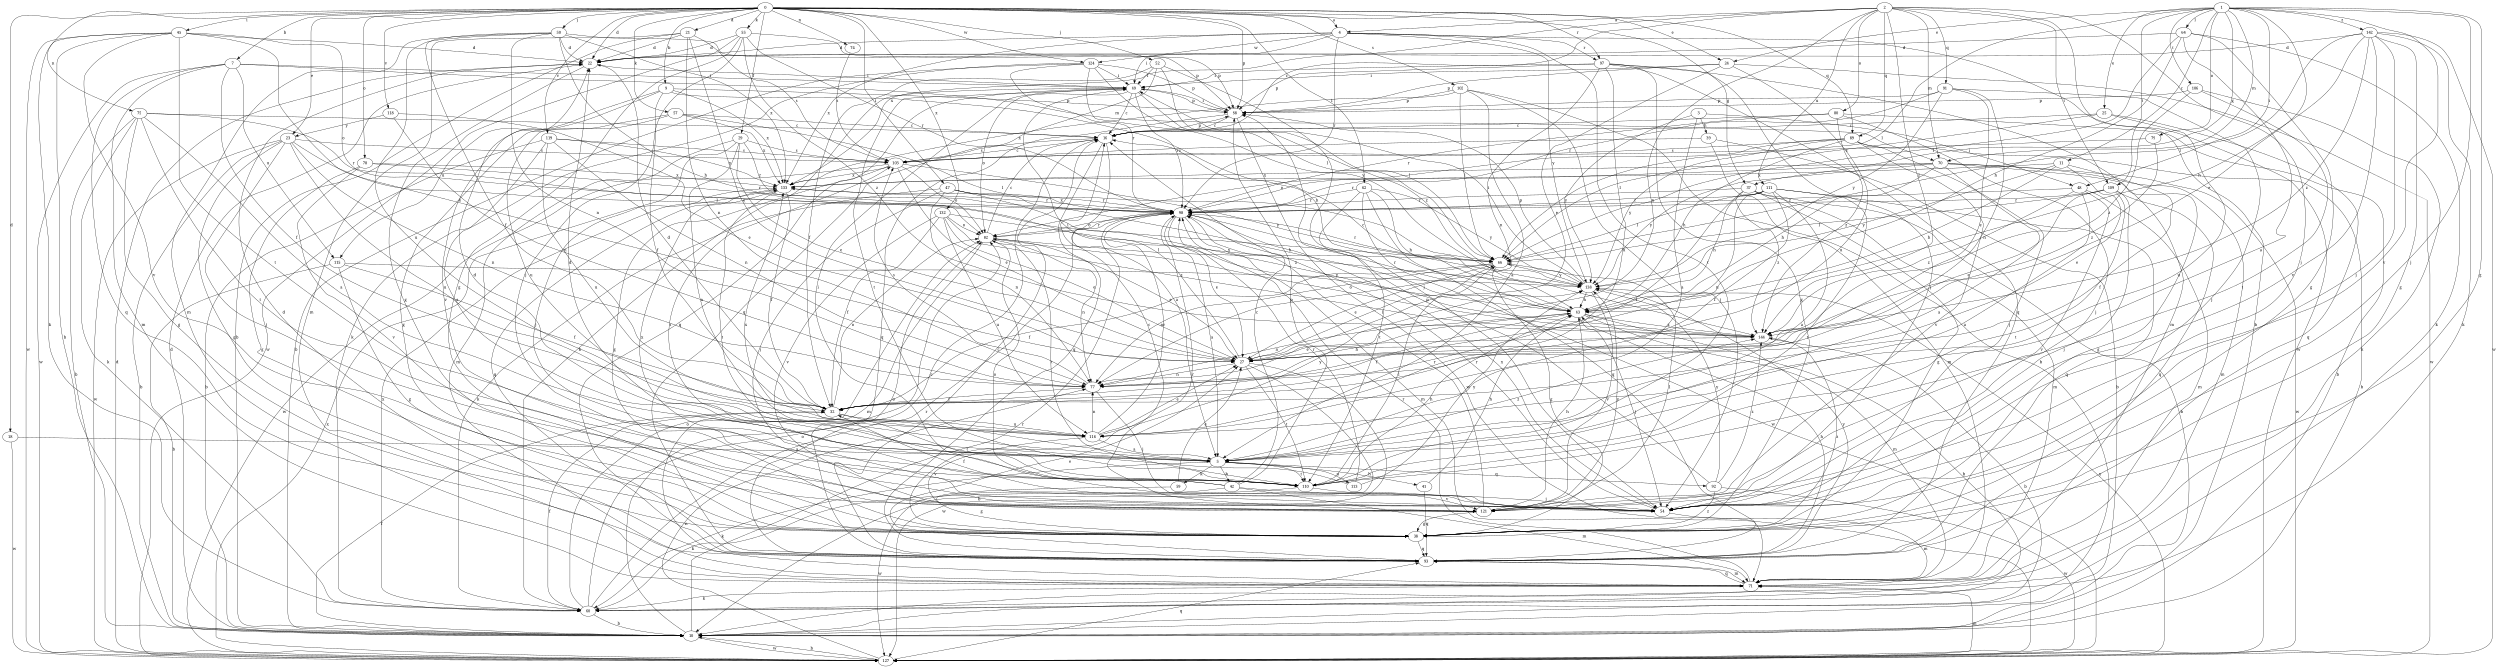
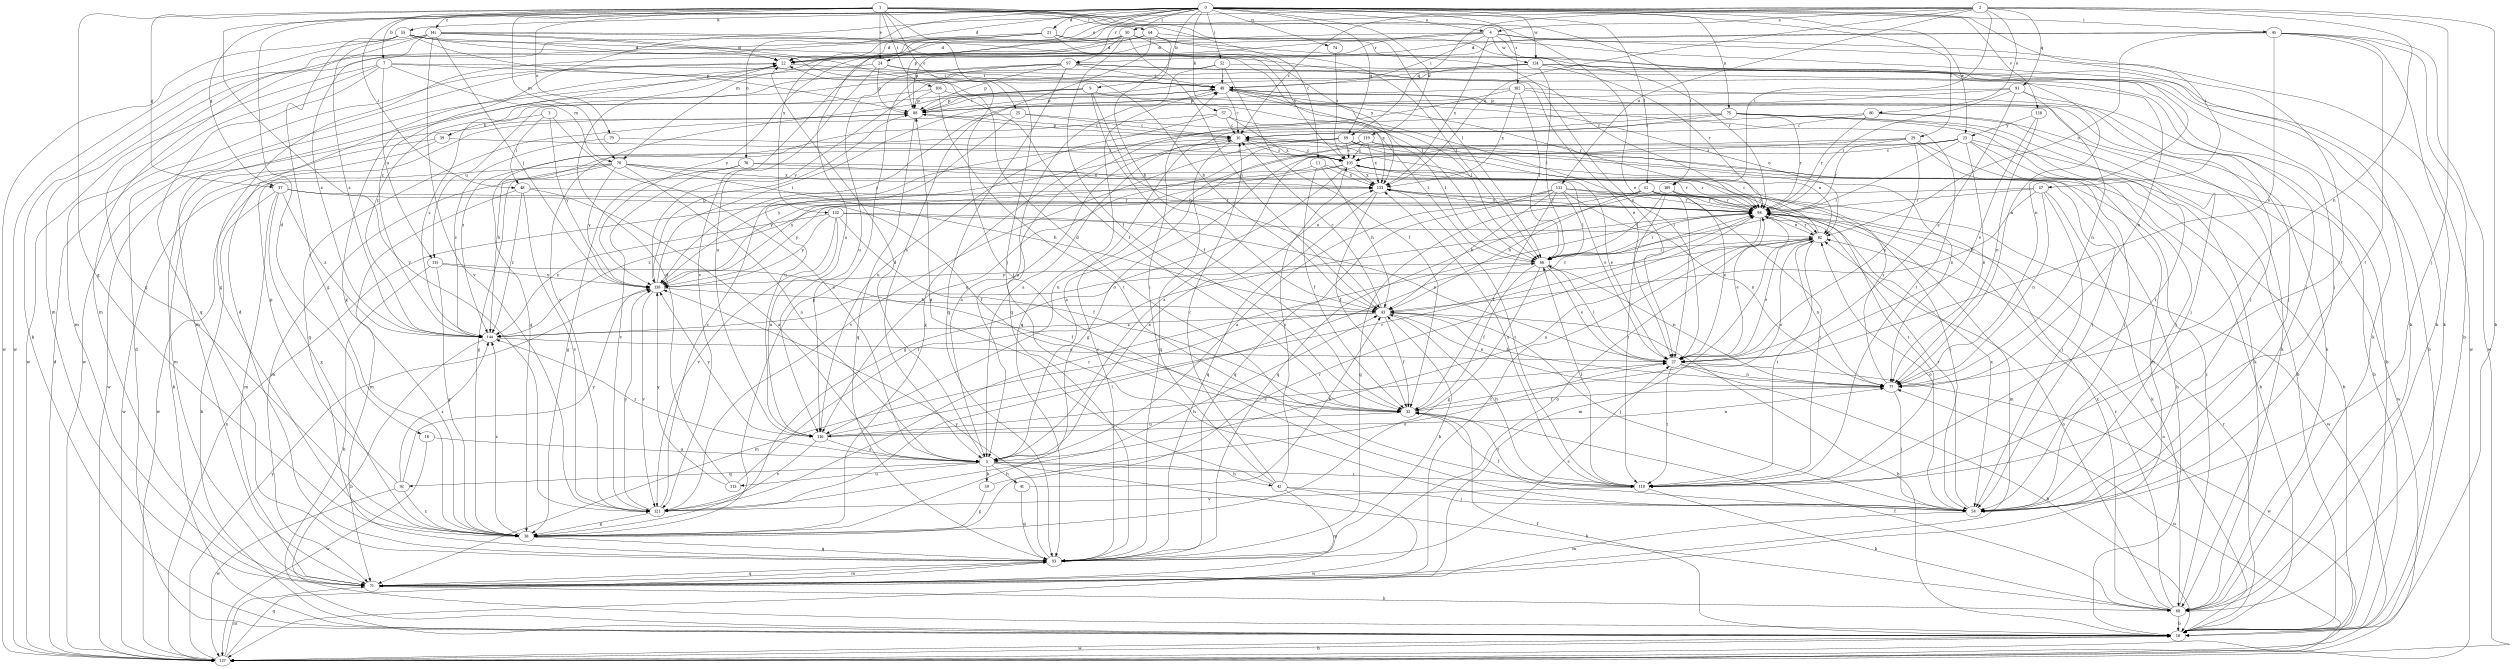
(1712, 194) -> (895, 151)
(2166, 374) -> (534, 185)
